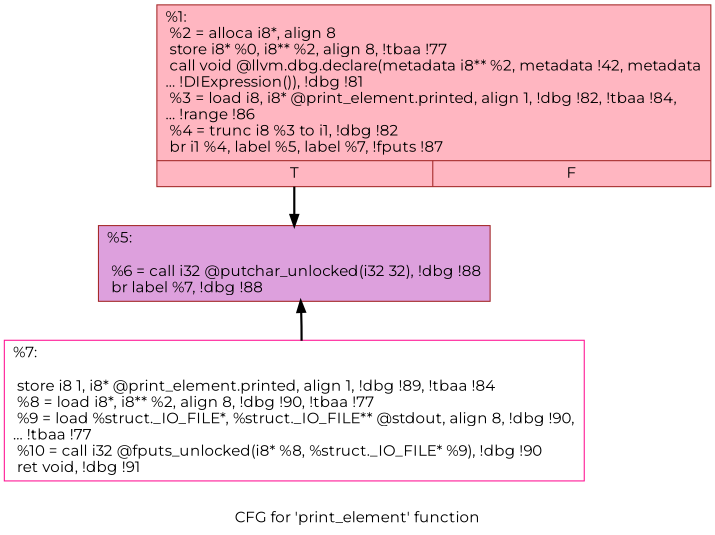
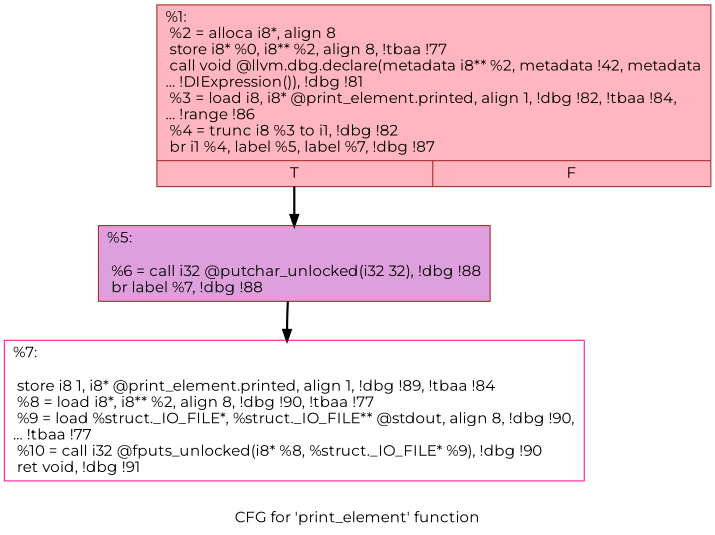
(305, 147) -> (301, 147)
(302, 326) -> (287, 315)
